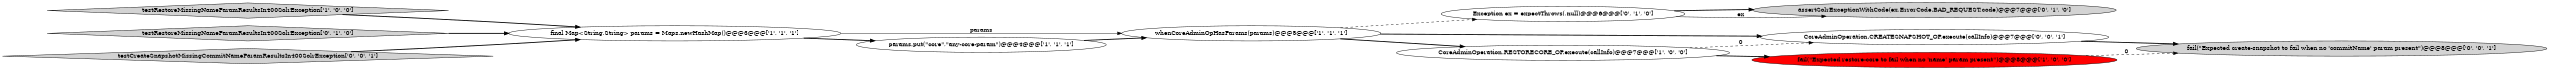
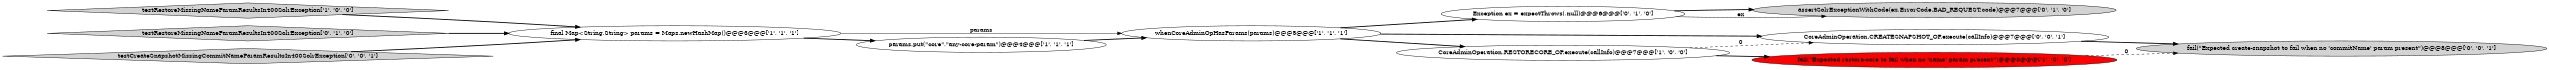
(1406, 24) -> (1406, 24)
